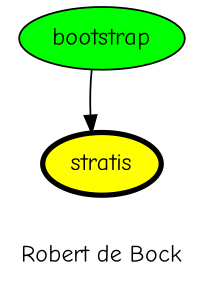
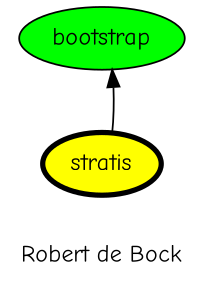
(90, 92) -> (114, 110)
